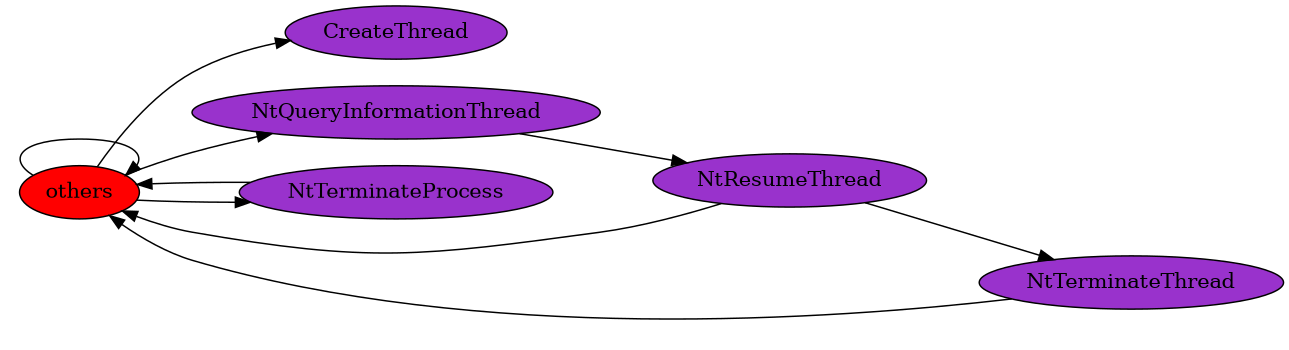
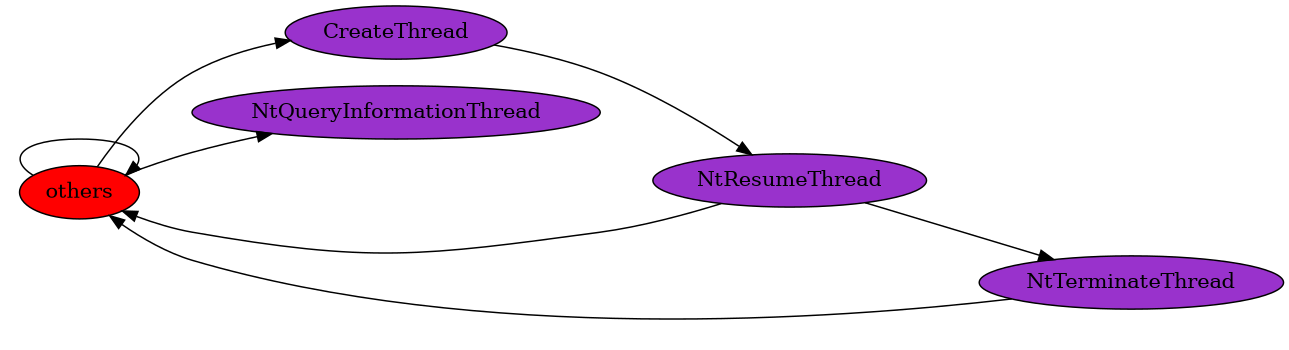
(596, 147) -> (622, 82)
(396, 192) -> none
